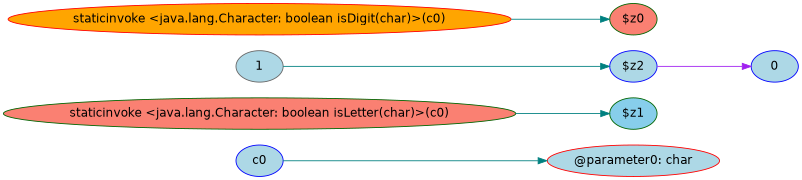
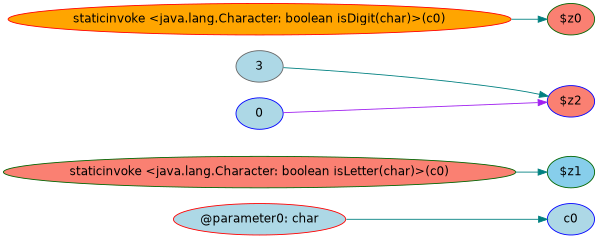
(260, 66) -> (260, 66)
(633, 66) -> (571, 101)
(700, 66) -> (410, 108)
(411, 161) -> (442, 219)
